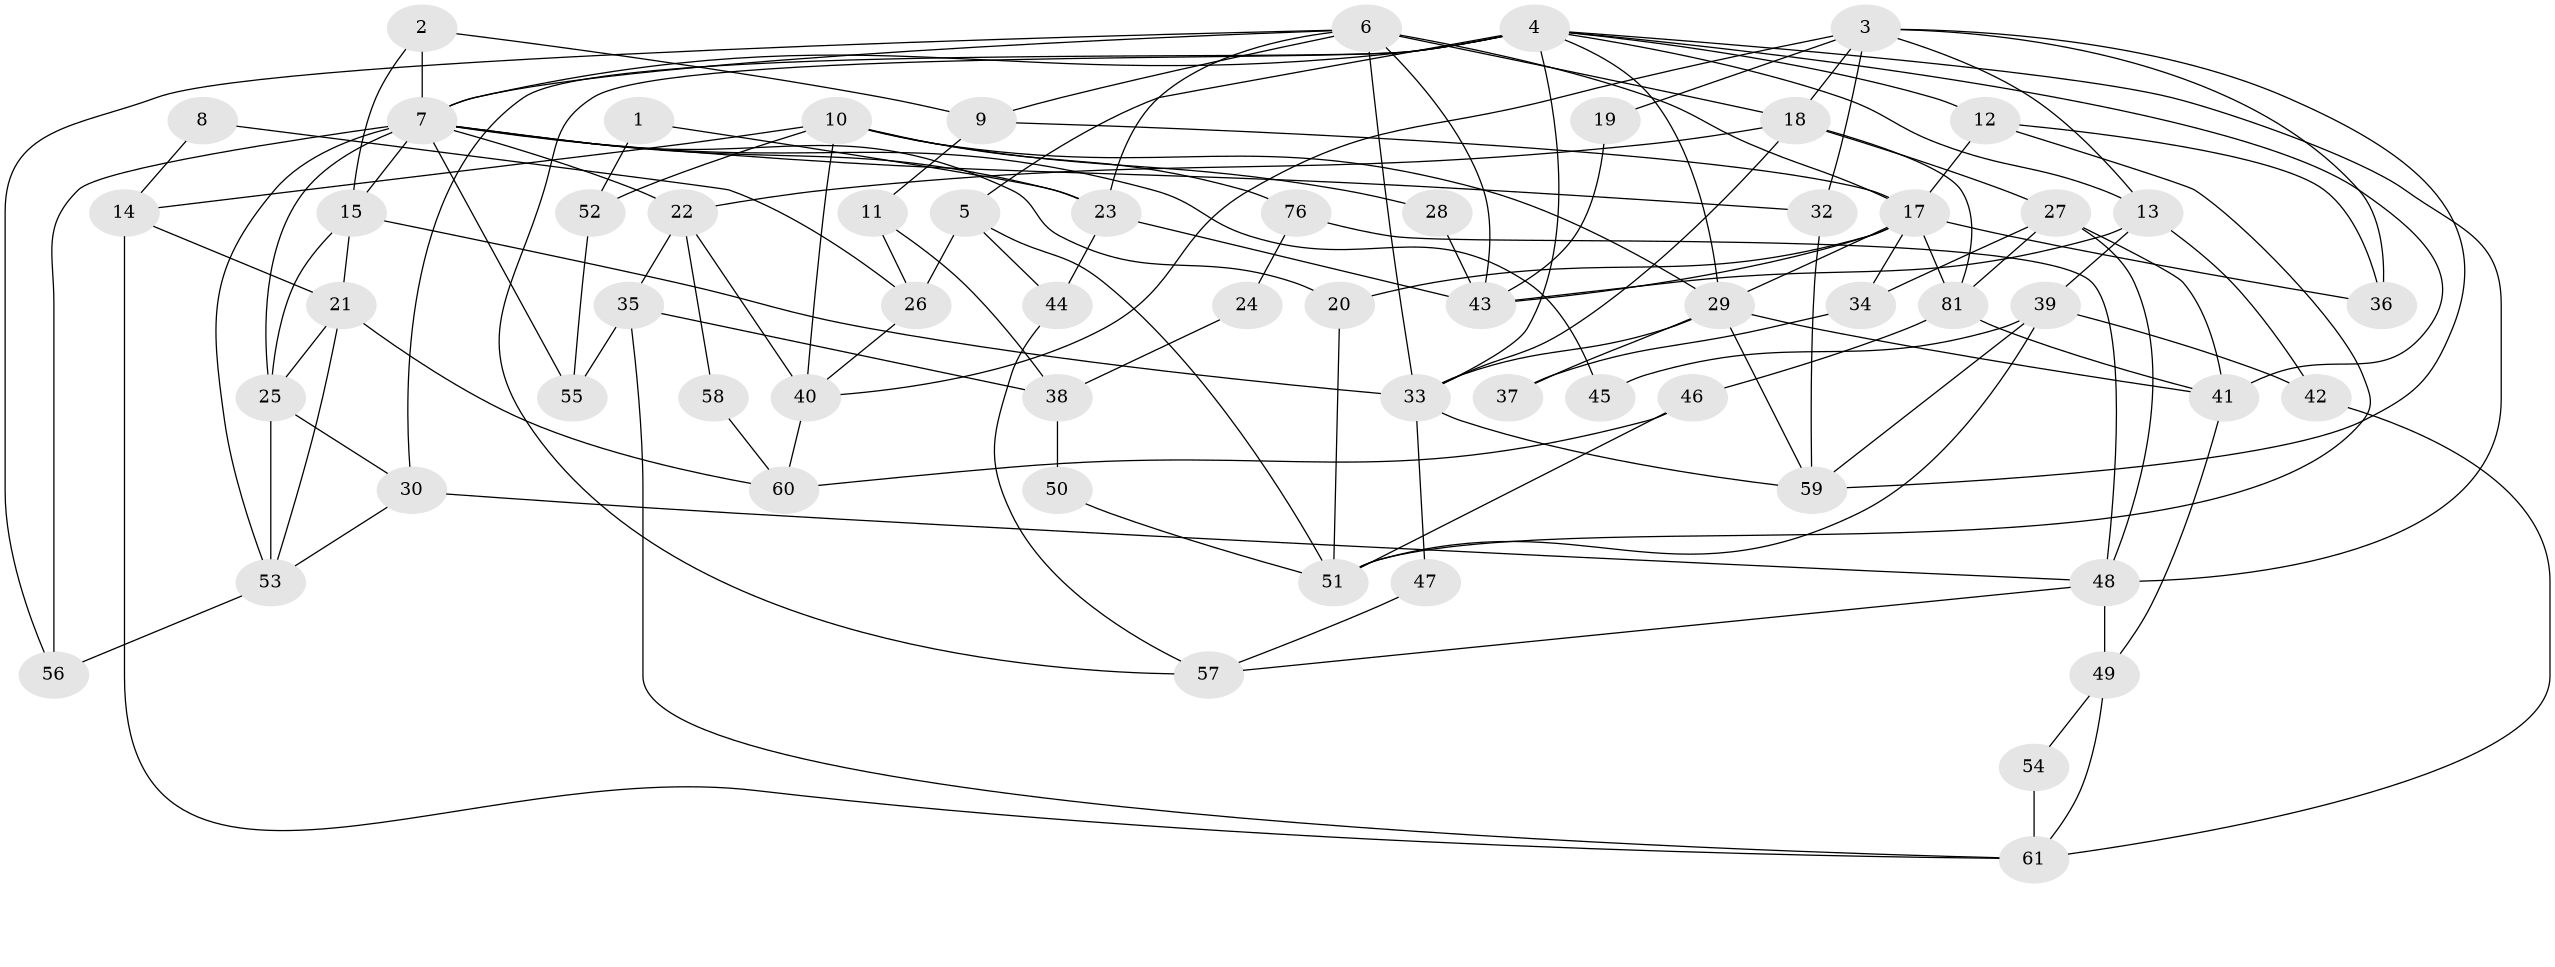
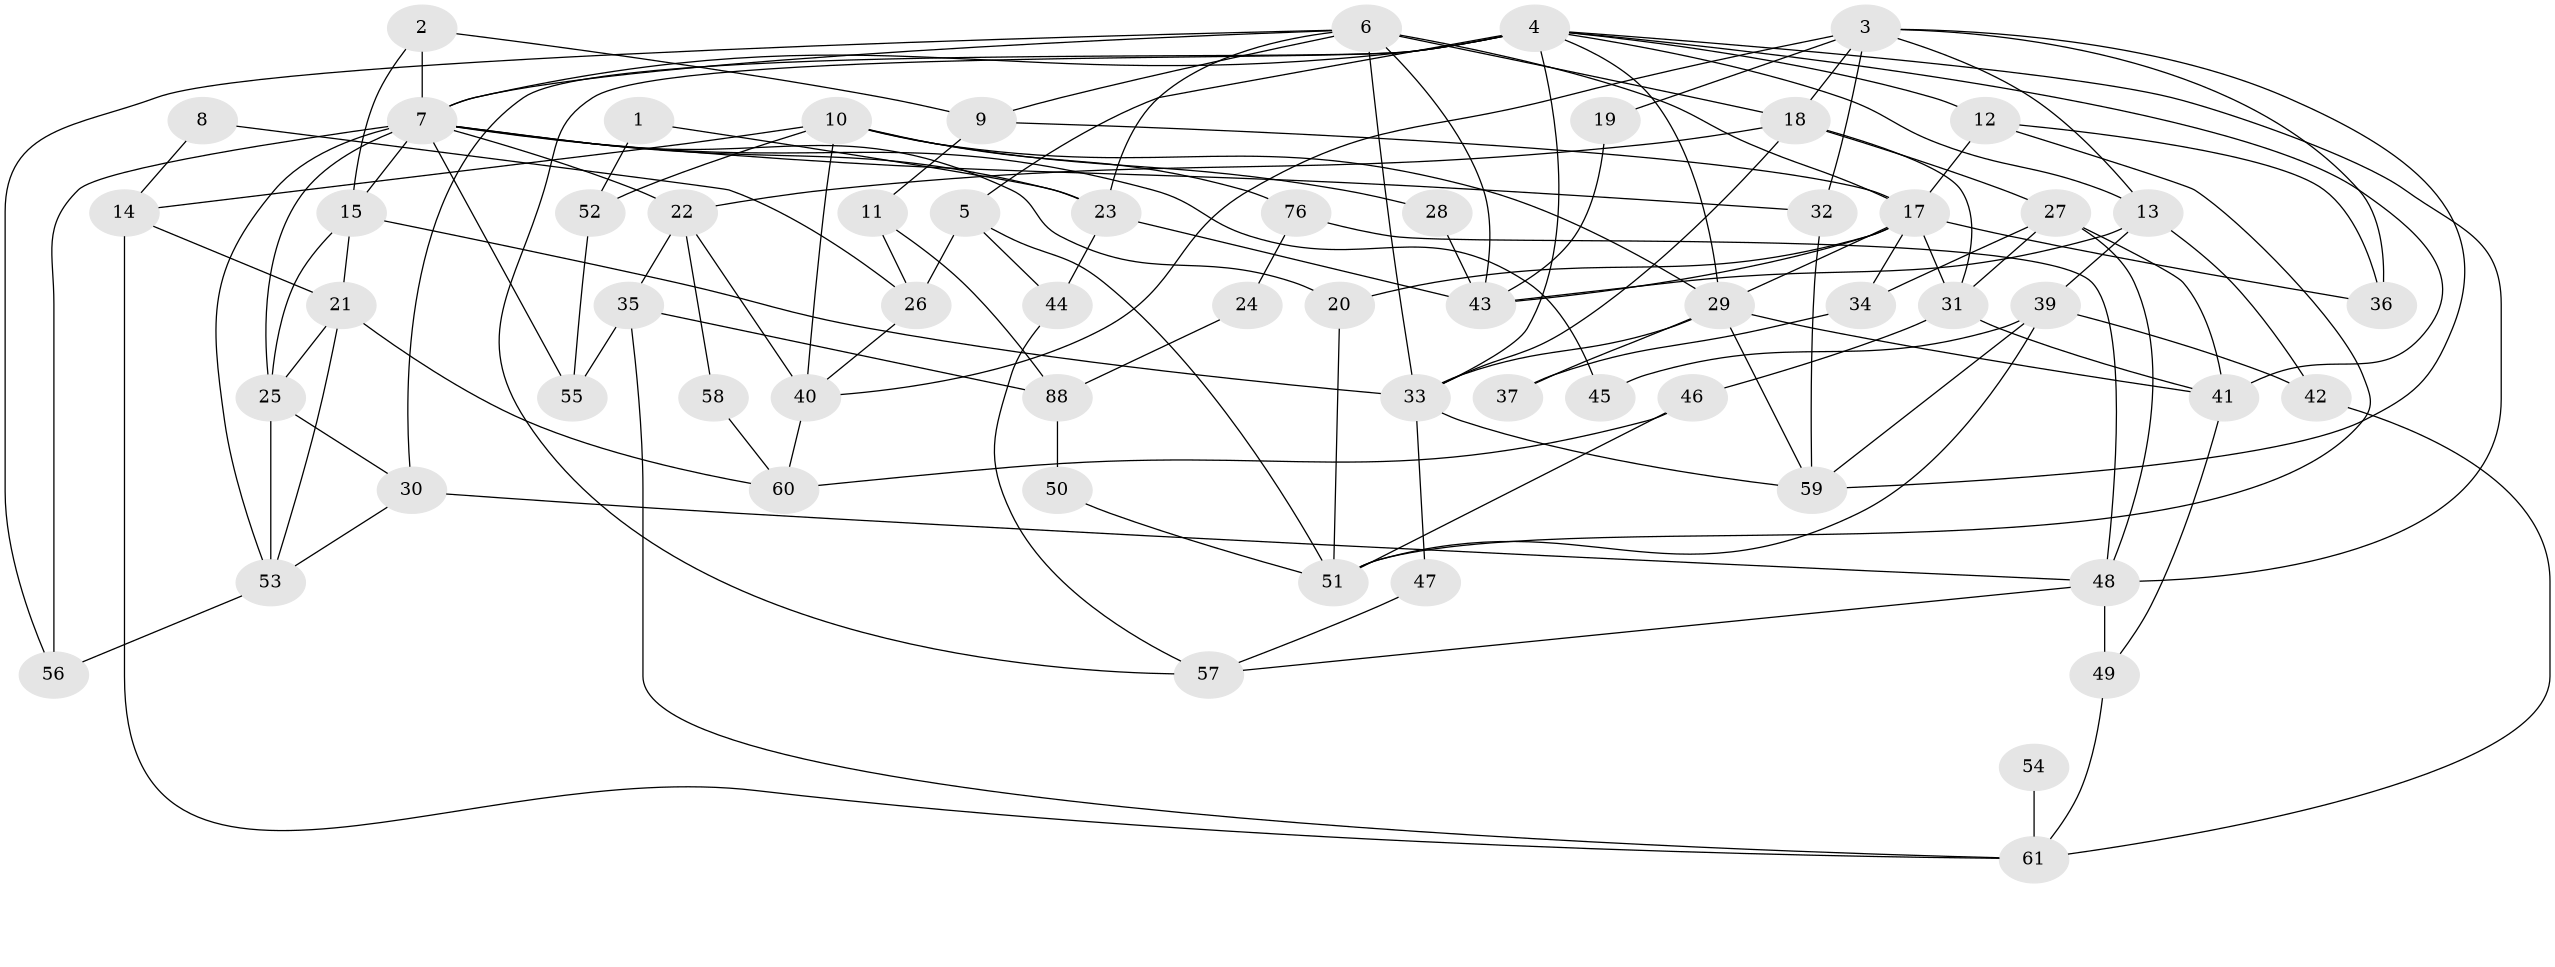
(1953, 305) -> (1953, 305)
(1057, 398) -> (1057, 398)
(2069, 721) -> none
